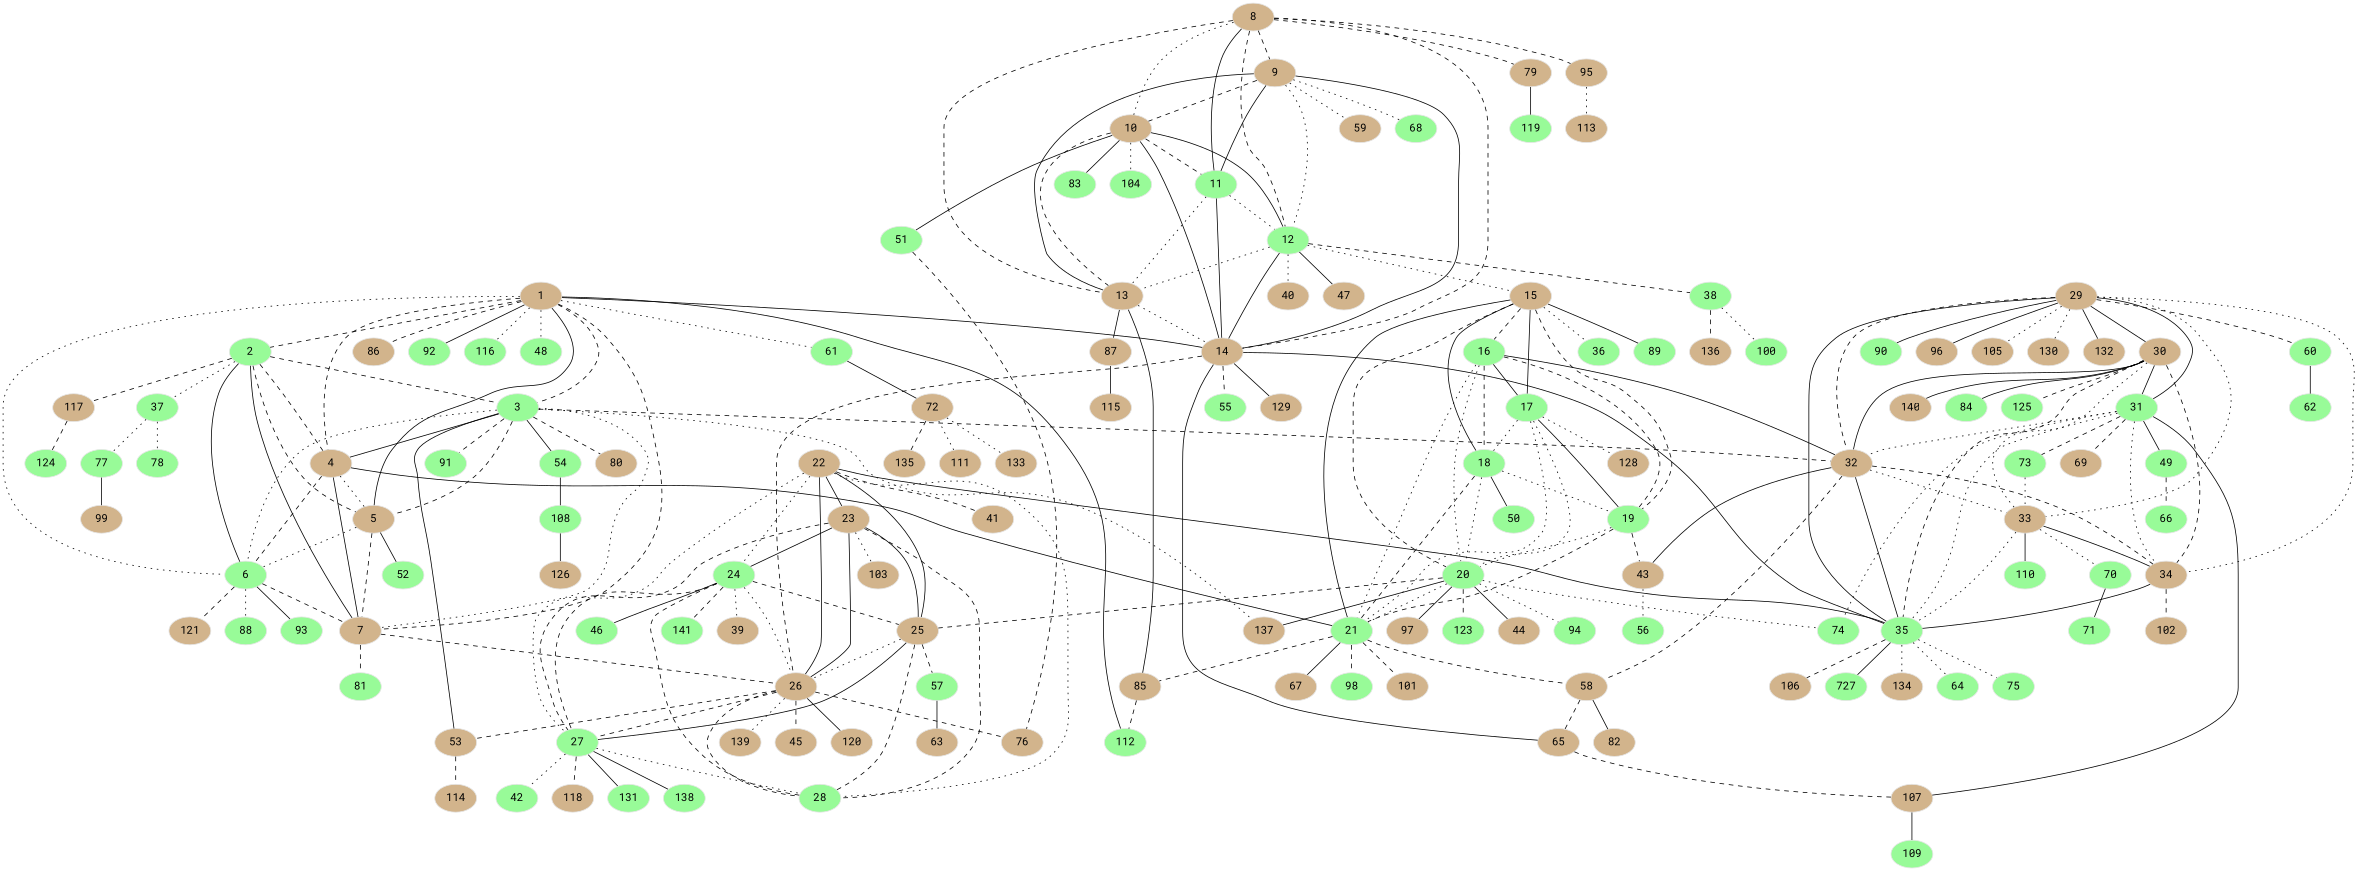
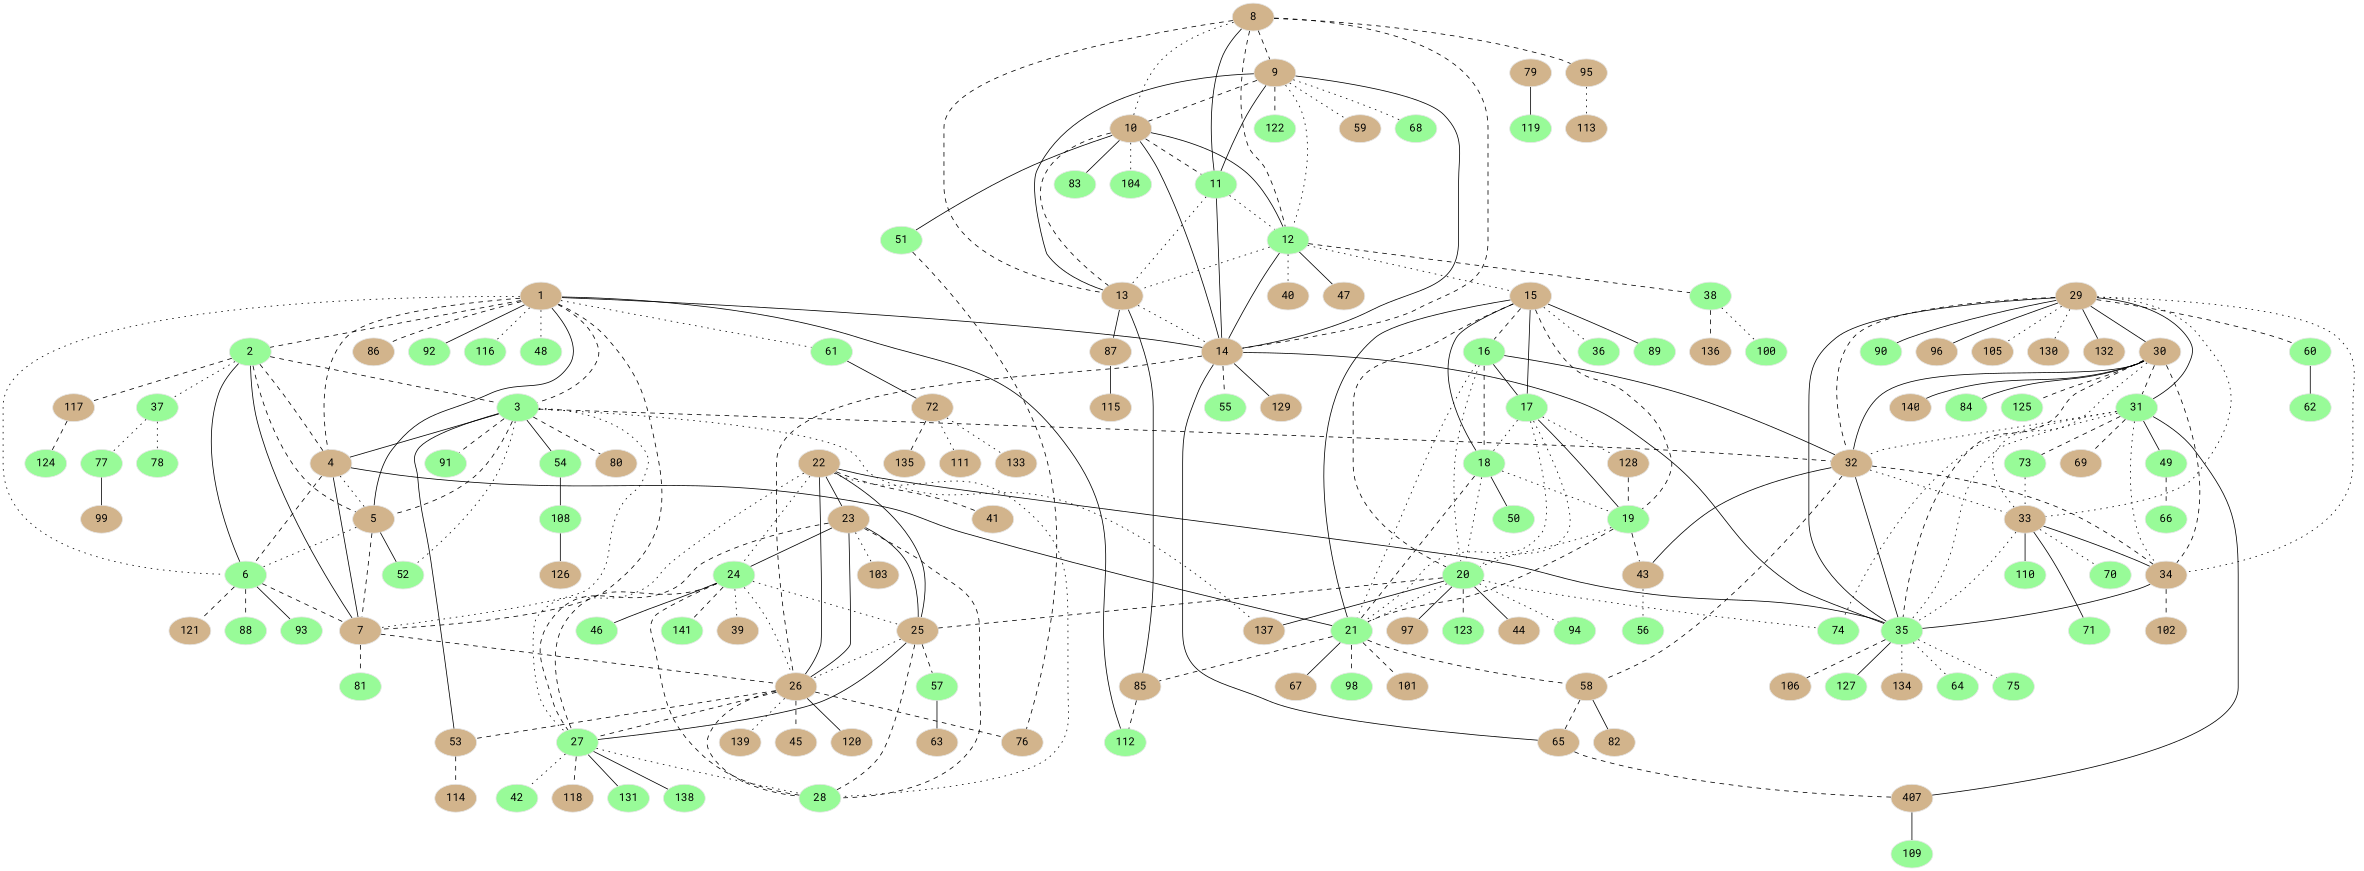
(1425, 42) -> none
none -> (1275, 129)
(2148, 380) -> (2148, 380)
(1616, 407) -> (1628, 491)
(336, 435) -> (478, 501)
(246, 603) -> (246, 603)
(829, 604) -> (829, 604)
(2099, 605) -> (2060, 574)
(1846, 687) -> (1846, 687)
(1912, 798) -> (1912, 798)
